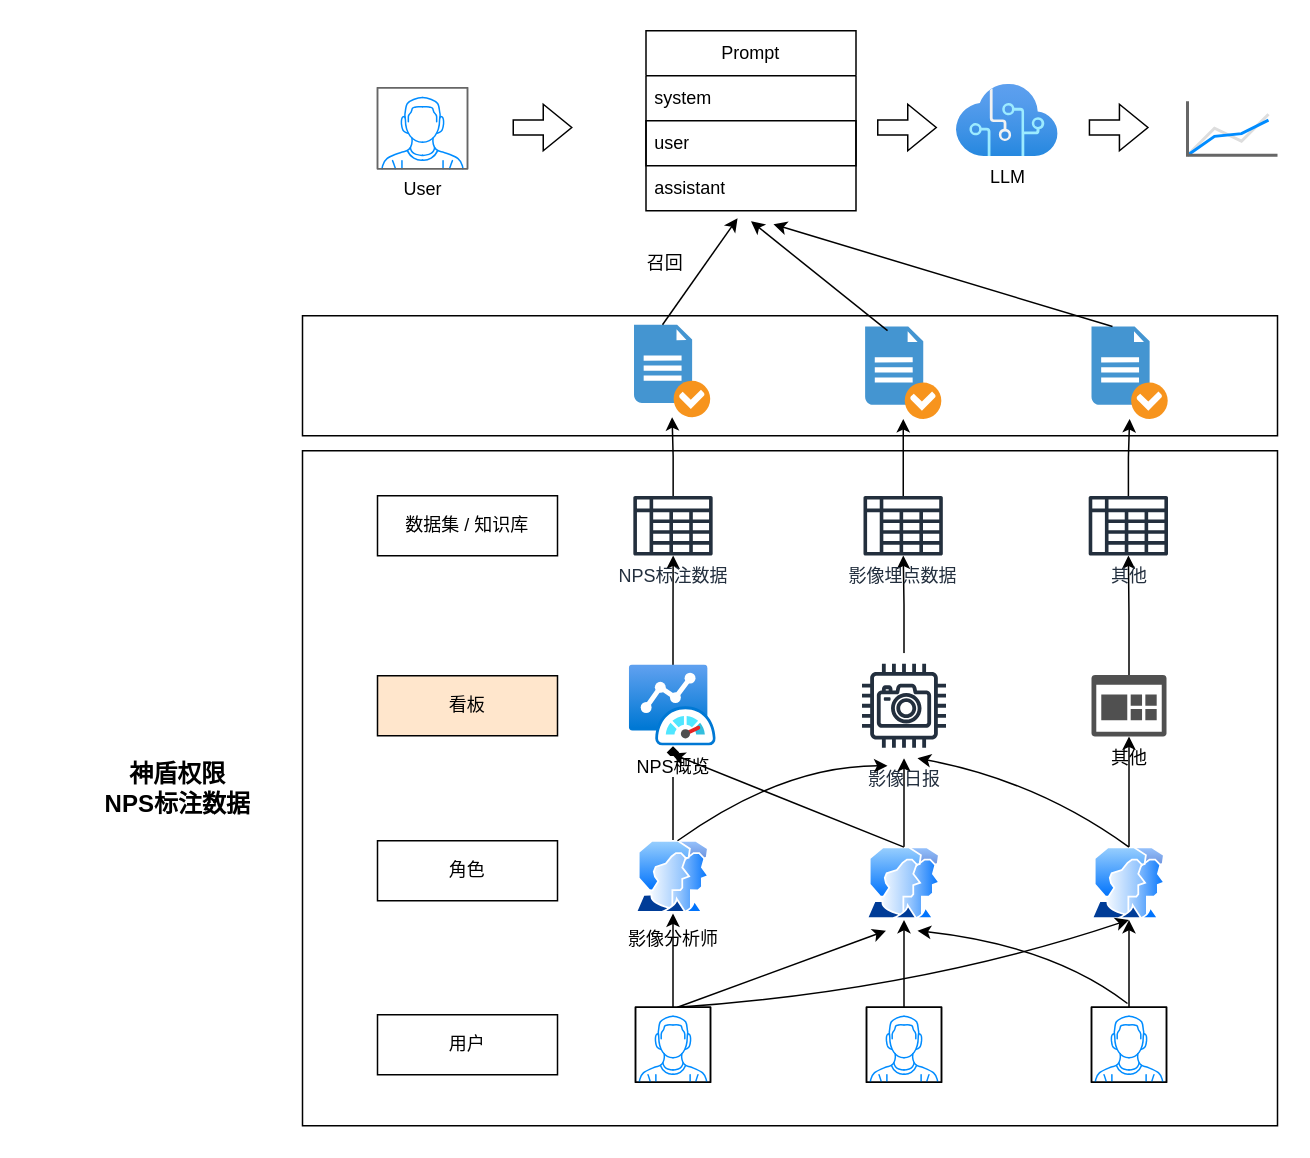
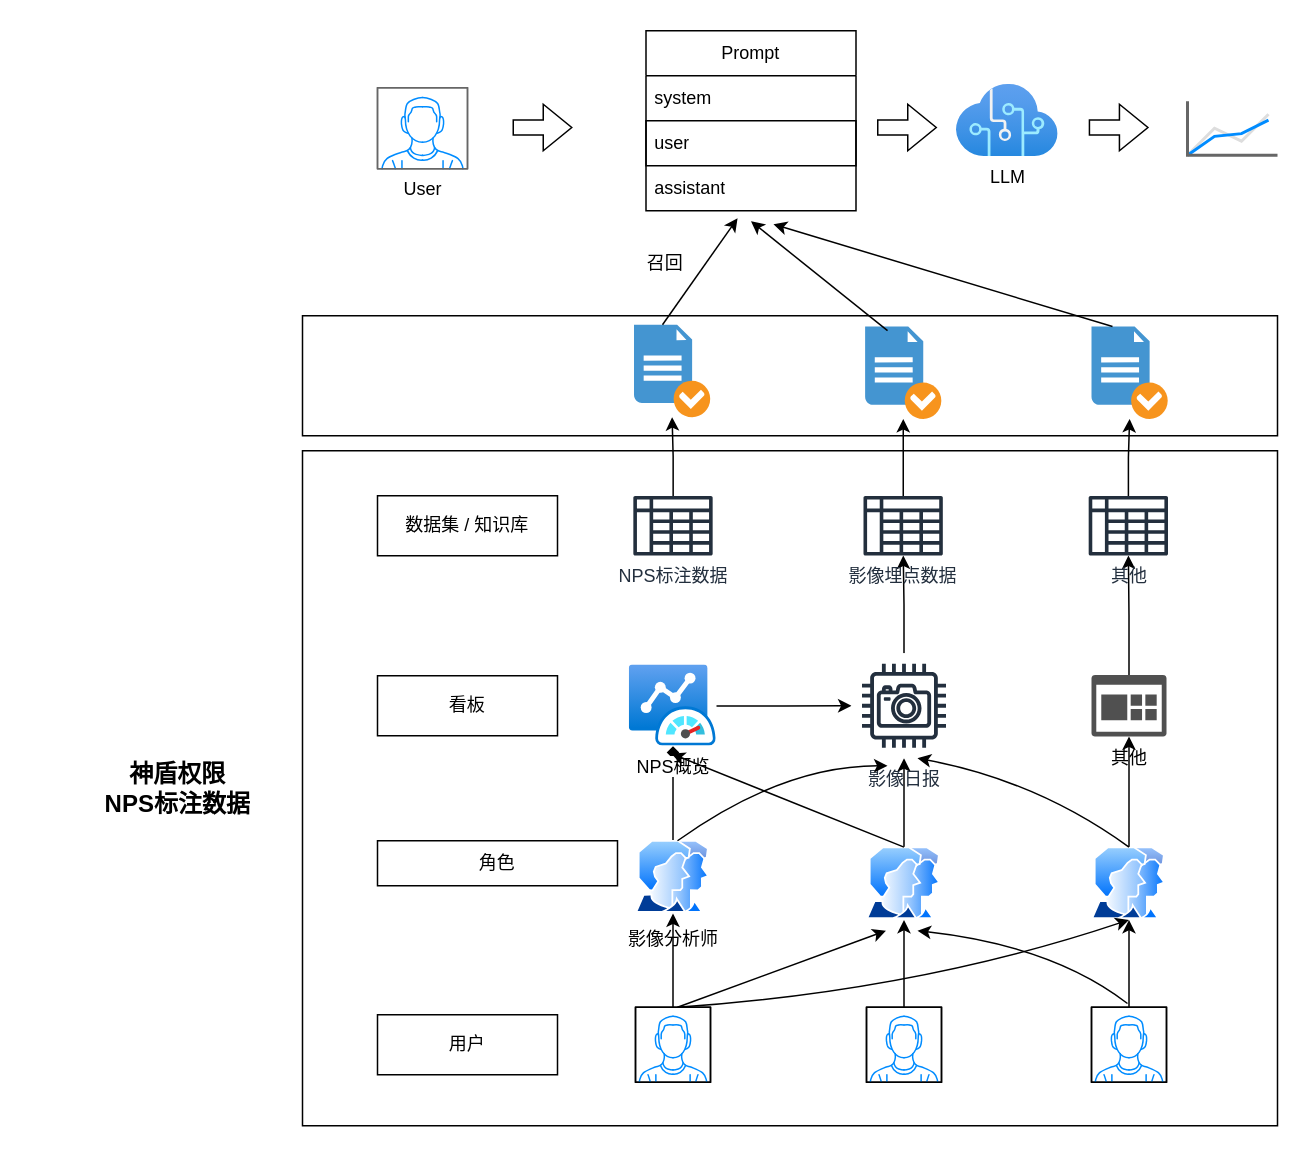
(673, 616) -> (779, 706)
(467, 706) -> (467, 706)
(467, 871) -> (497, 863)
